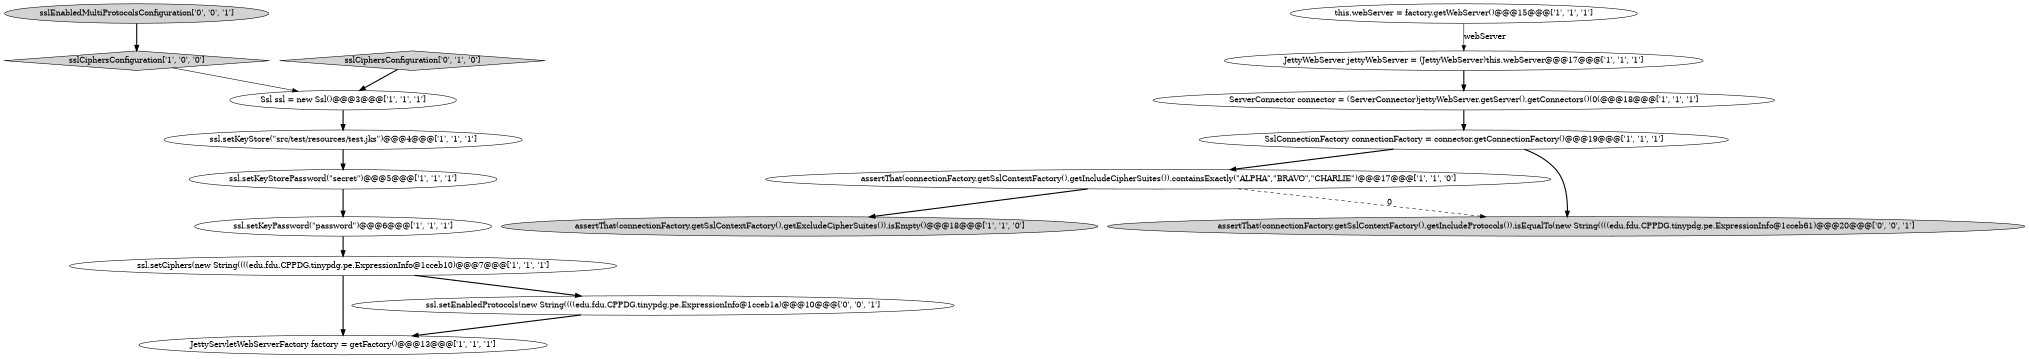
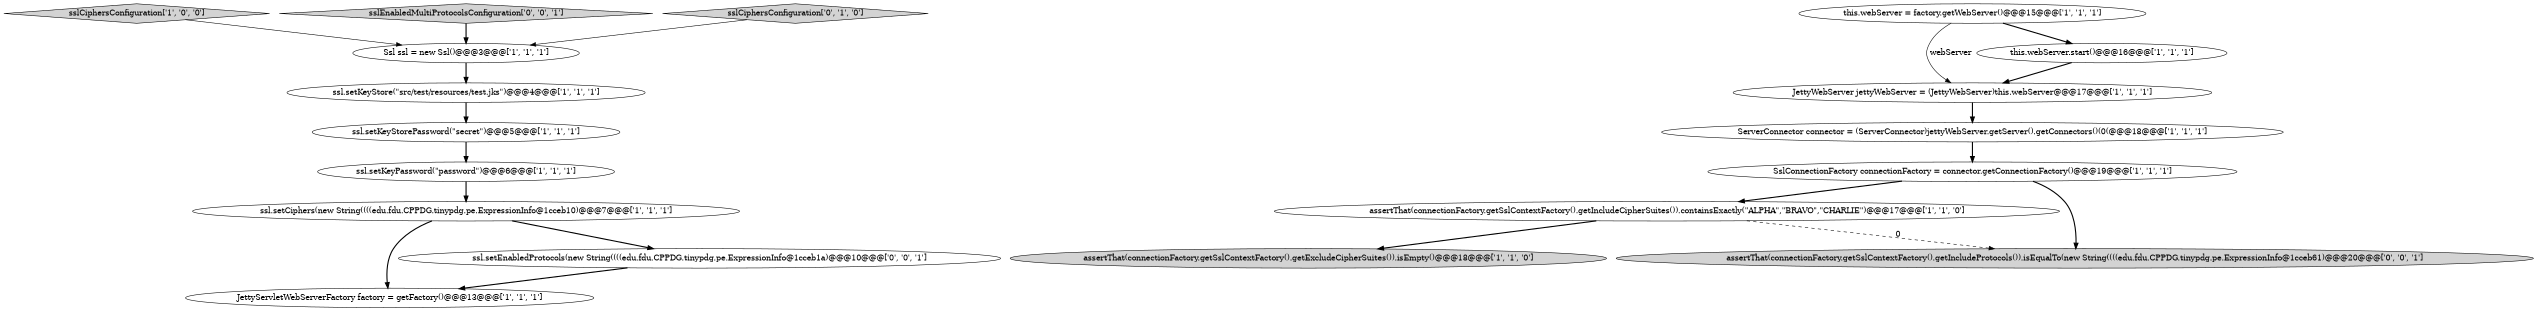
(137, 14) -> (466, 14)
(137, 34) -> (466, 31)
none -> (2102, 53)
(381, 79) -> (641, 32)
